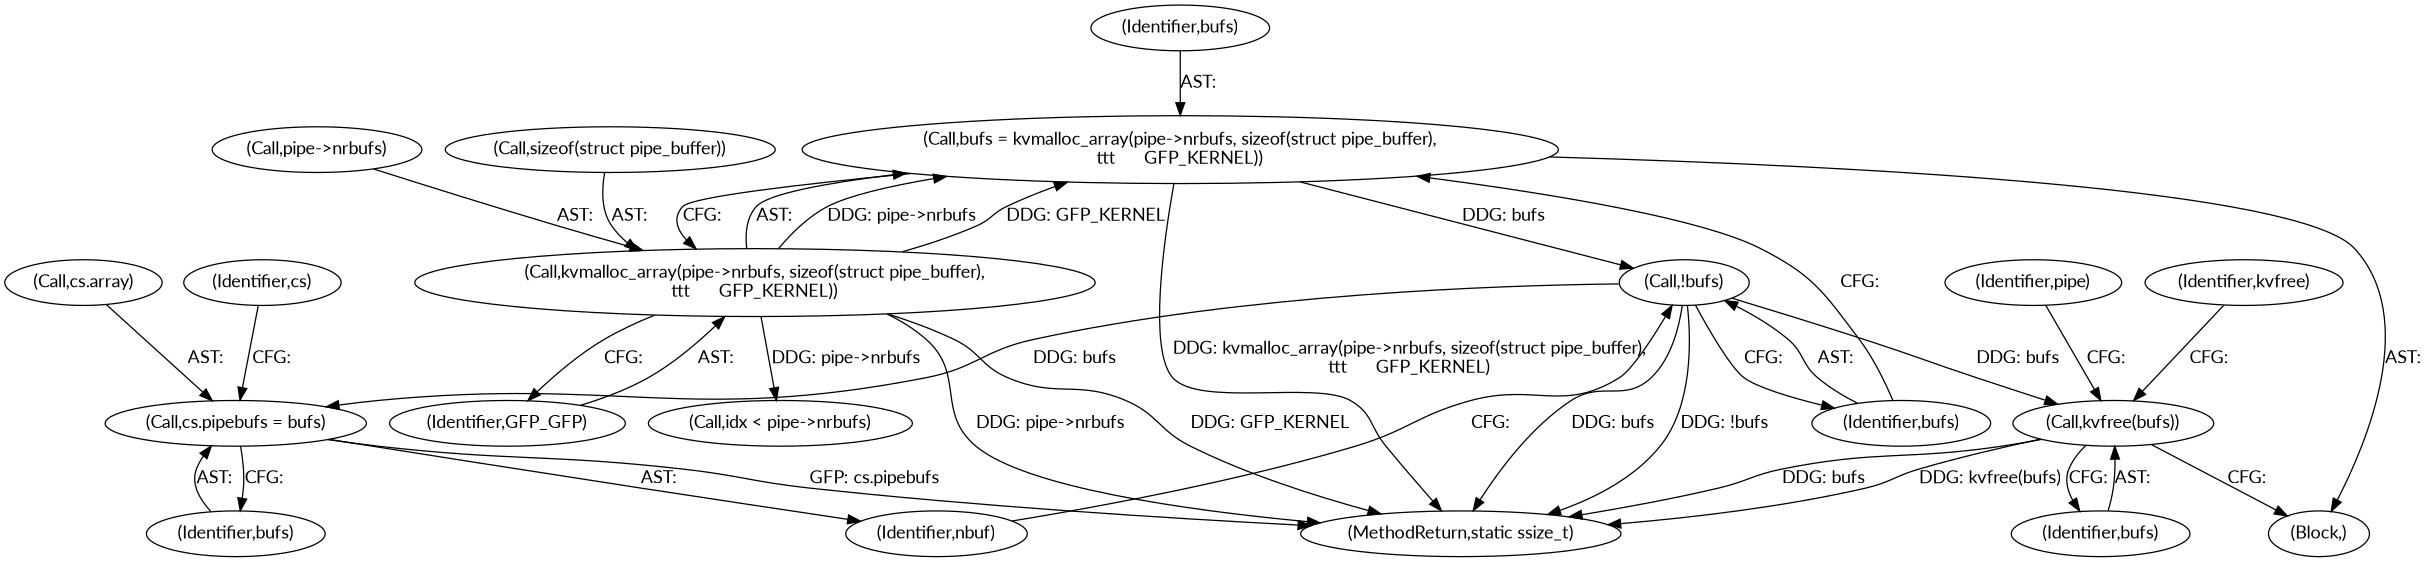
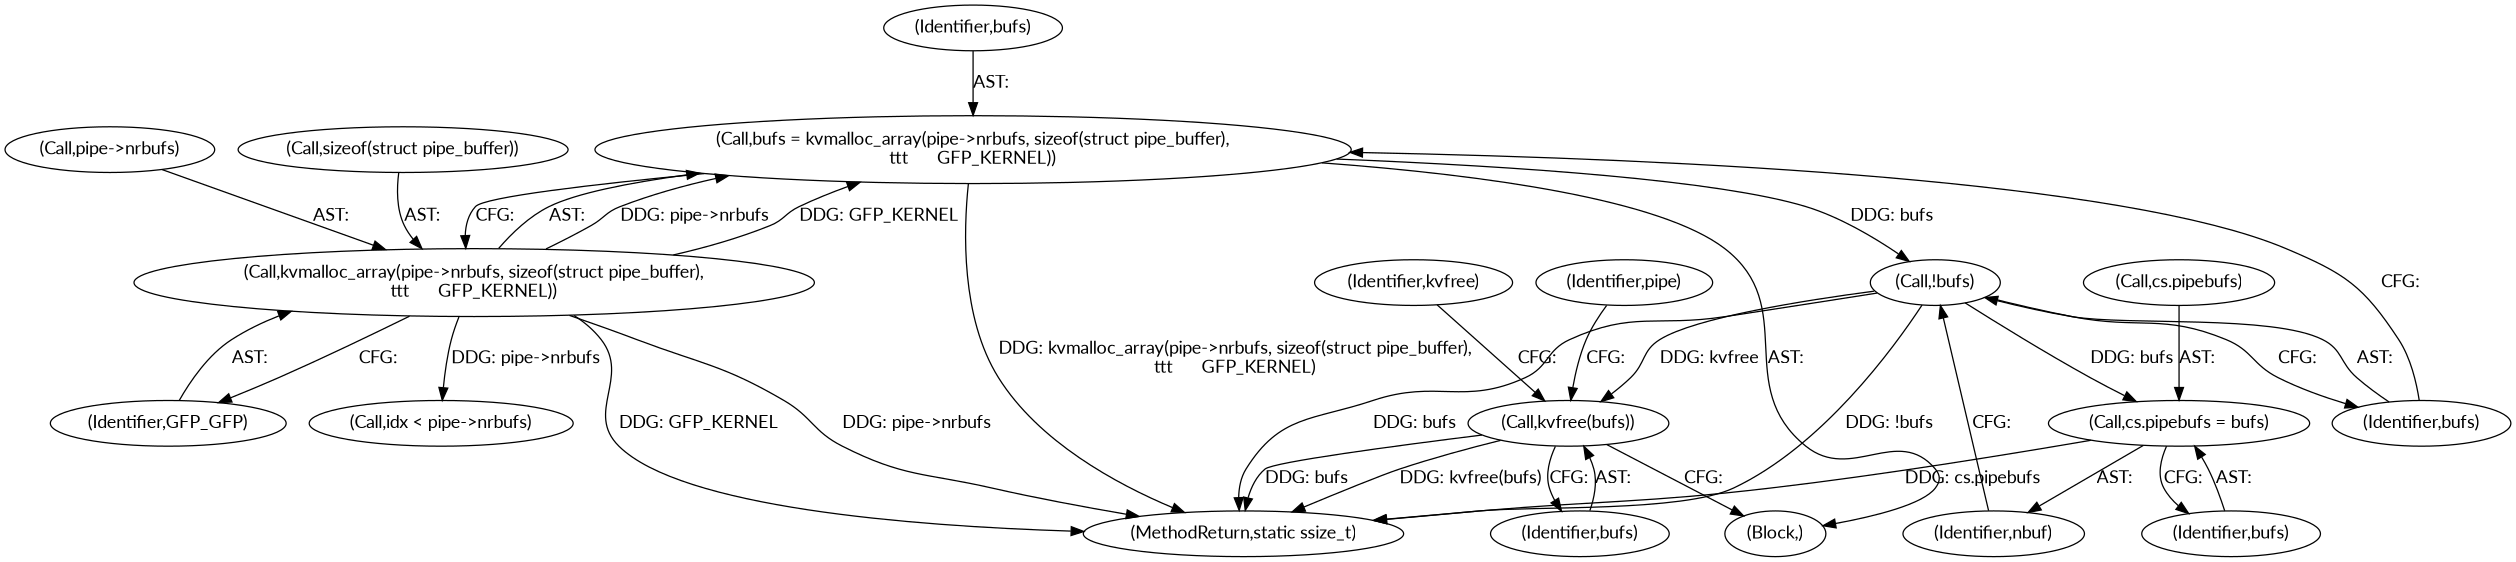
(83, 283) -> (2179, 283)
(262, 283) -> none
(2018, 359) -> (1710, 359)
(875, 479) -> (1973, 479)
